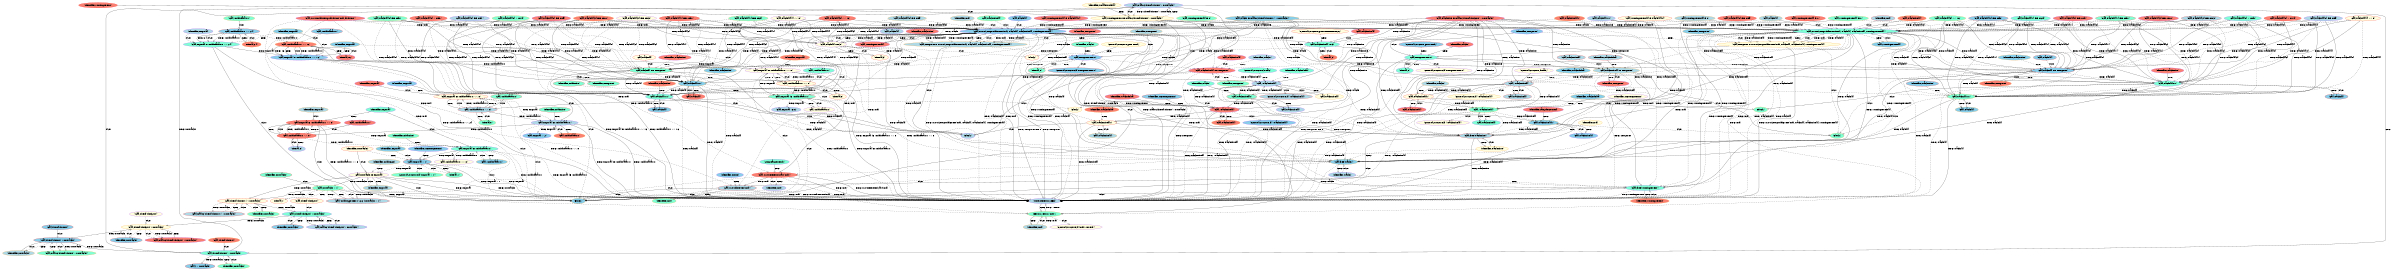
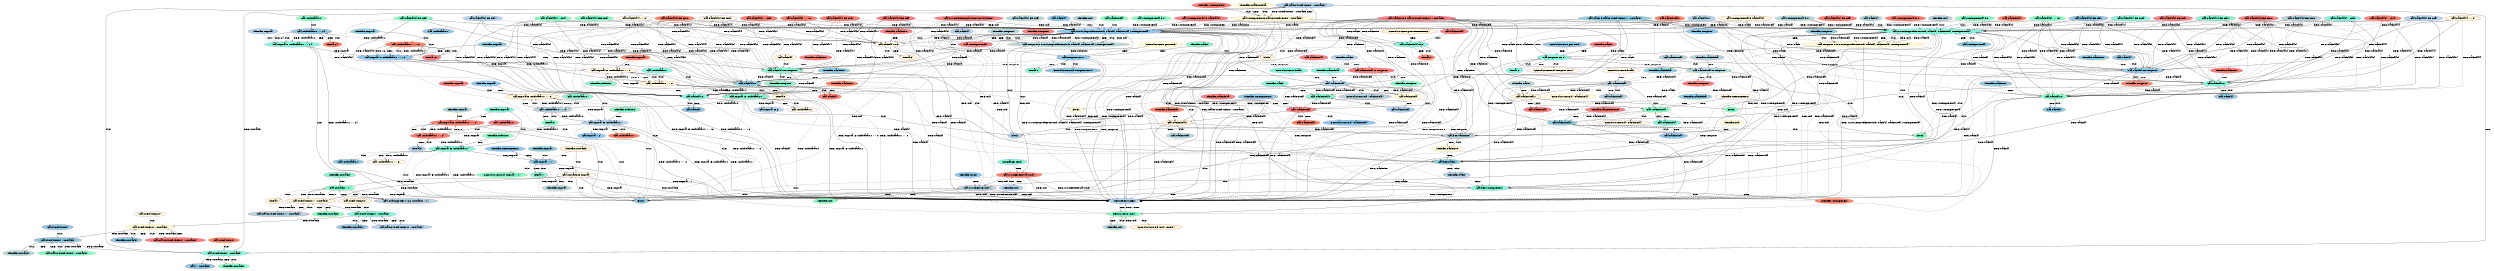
(384, 162) -> none
(1076, 227) -> (1156, 227)
